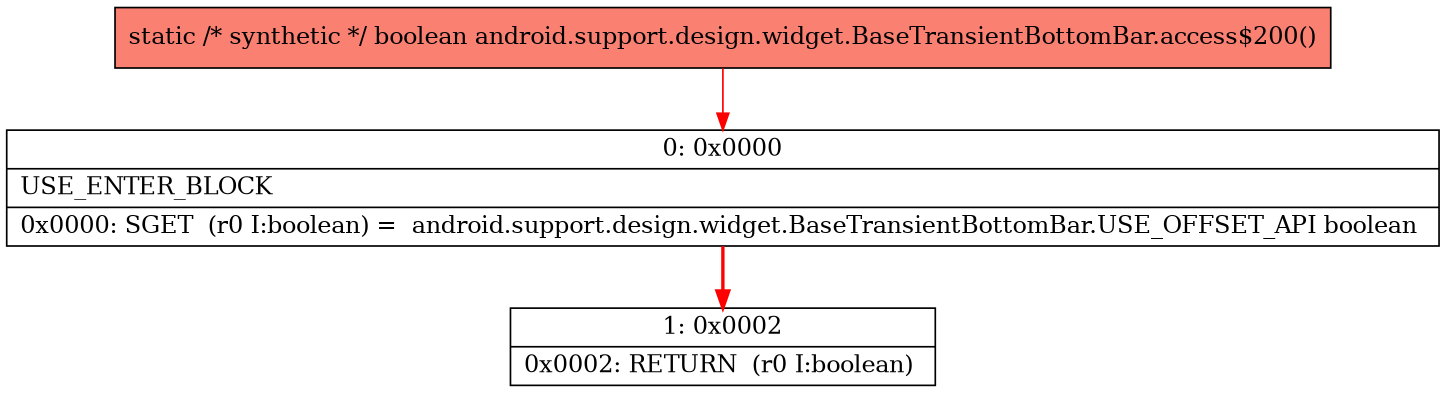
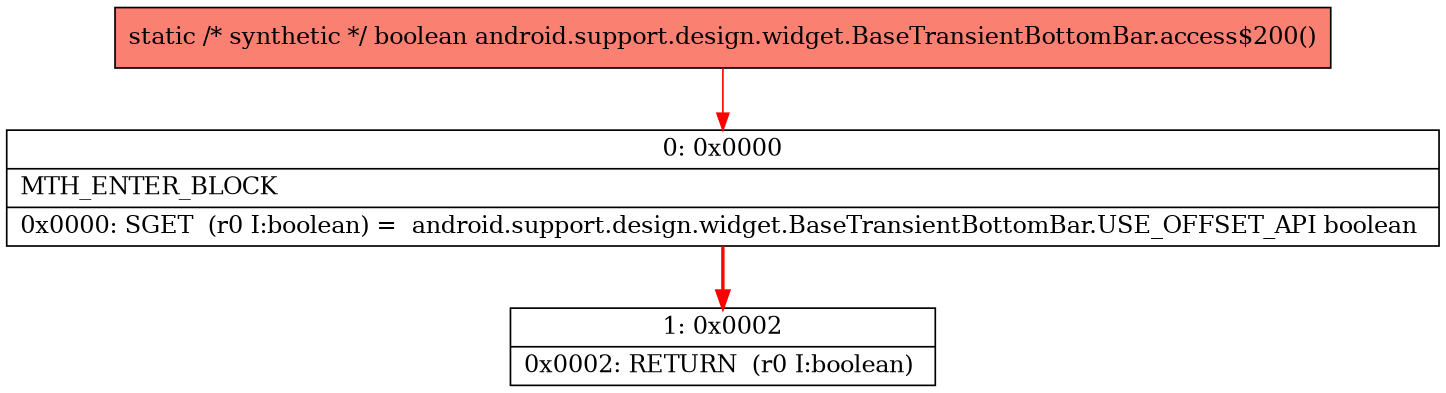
(147, 187) -> (149, 187)
